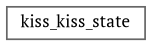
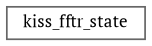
(76, 23) -> (76, 23)
